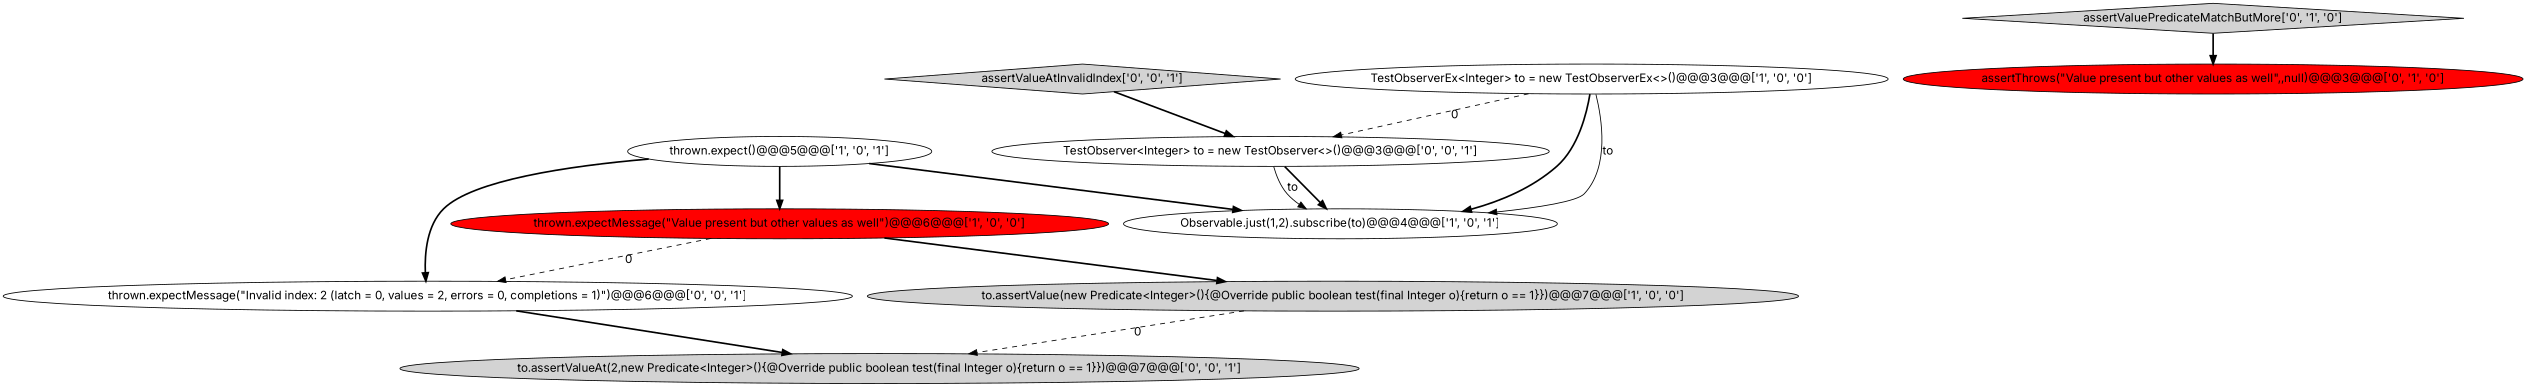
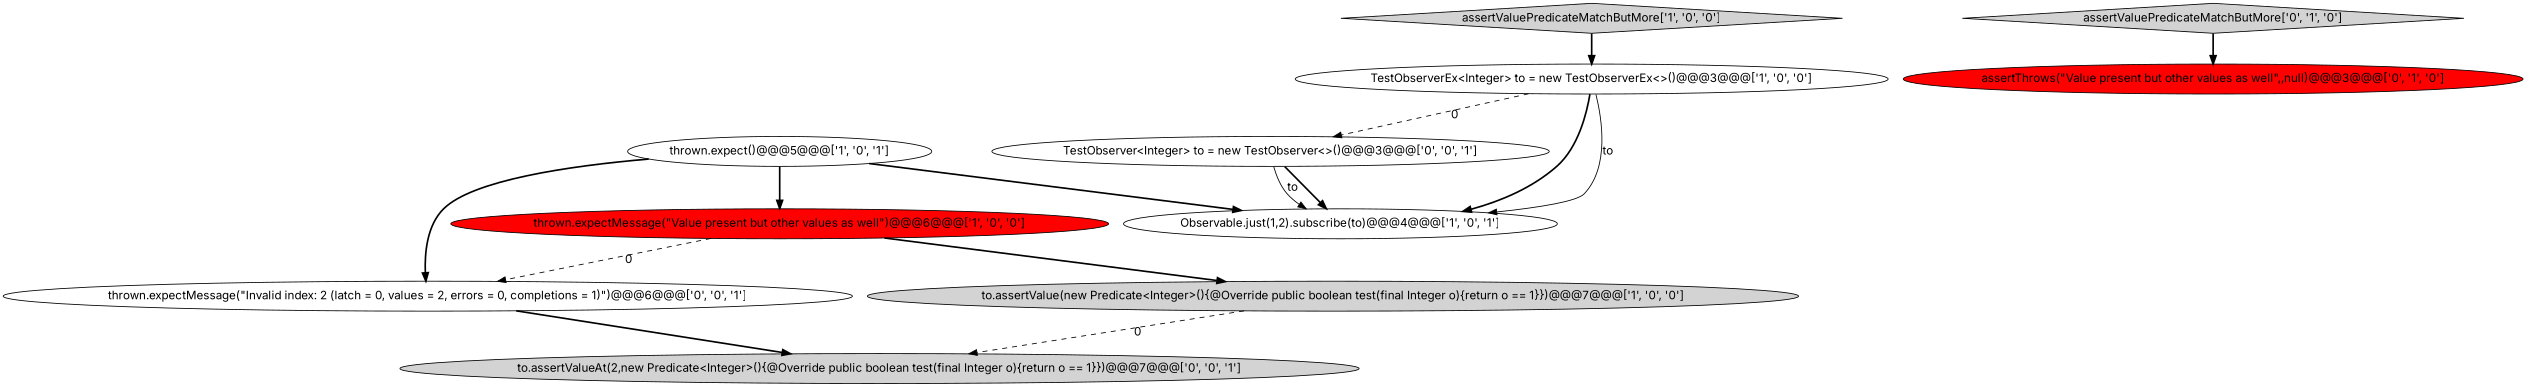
none -> (1592, 18)
(1083, 79) -> none
